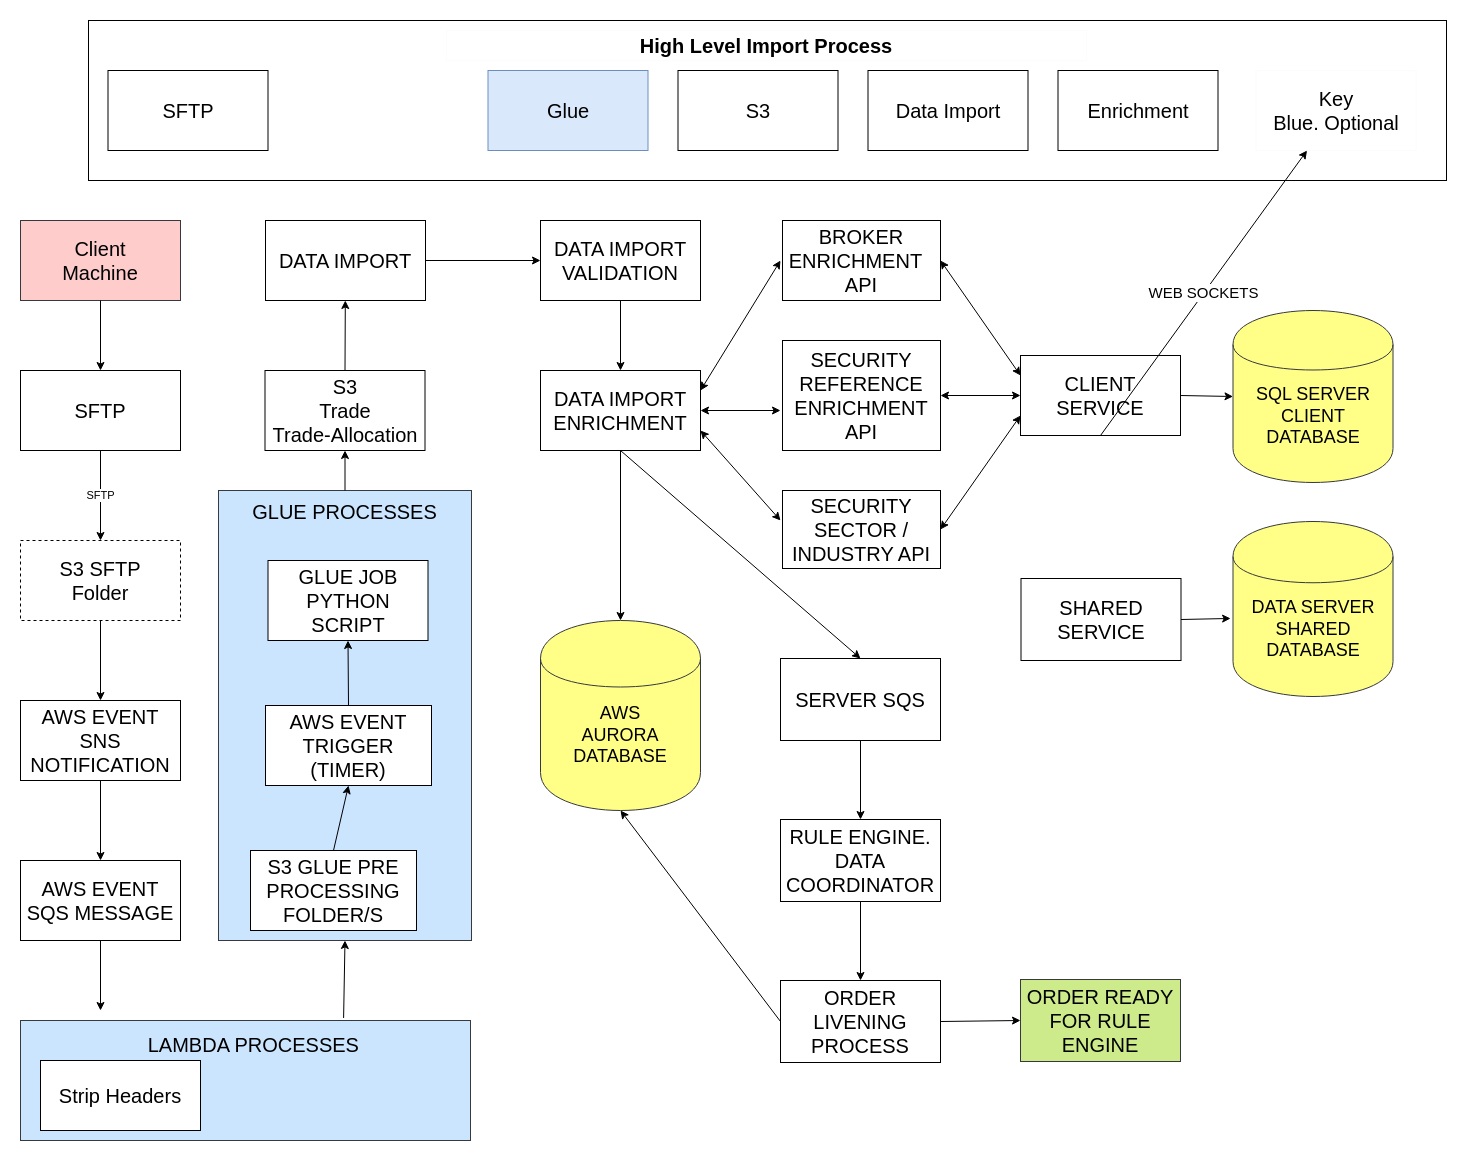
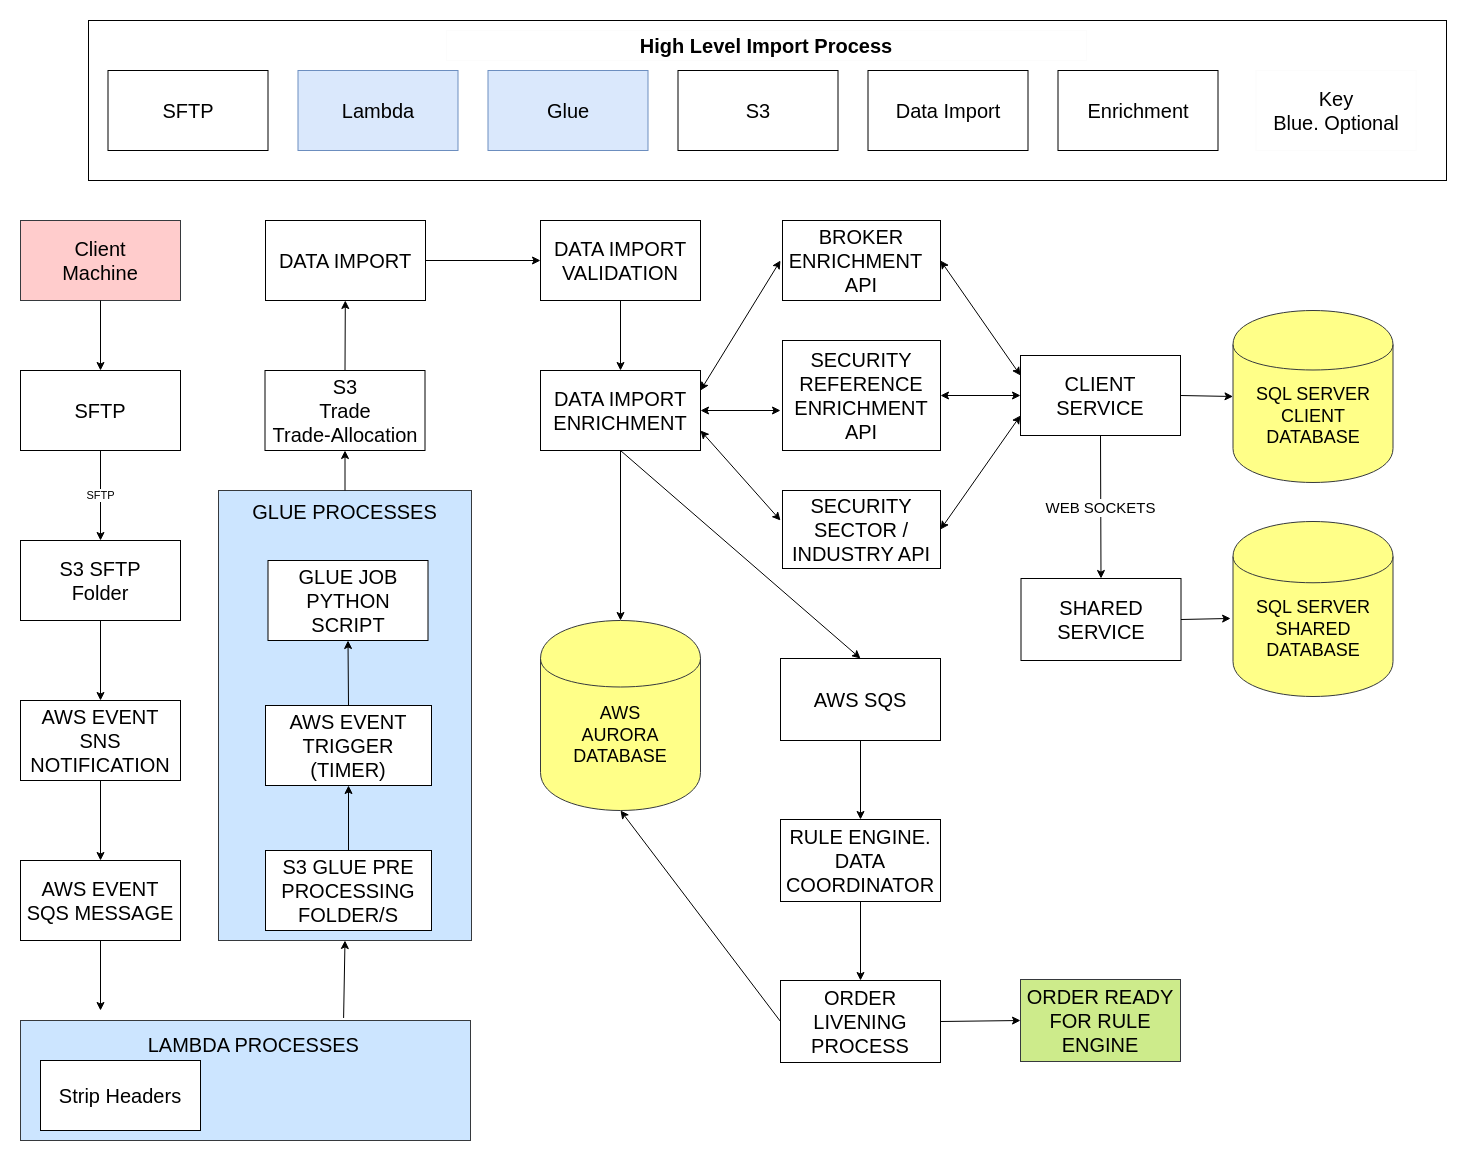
none -> (378, 111)
(1202, 296) -> (1101, 504)
(101, 581) -> (101, 581)
(1314, 630) -> (1314, 630)
(861, 700) -> (861, 700)
(334, 891) -> (349, 891)
